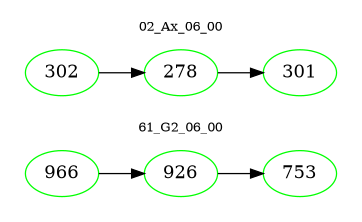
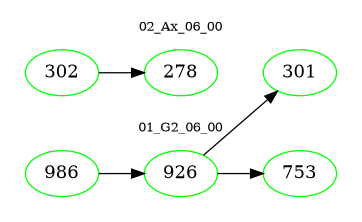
(234, 73) -> (236, 127)
(181, 128) -> (181, 128)
(62, 174) -> (62, 174)
